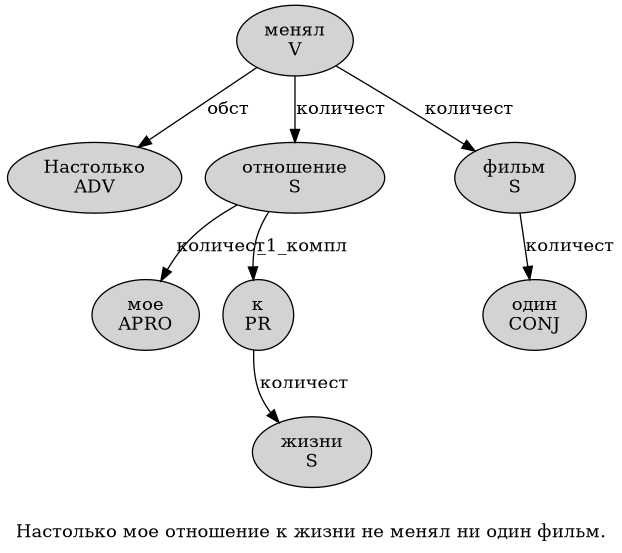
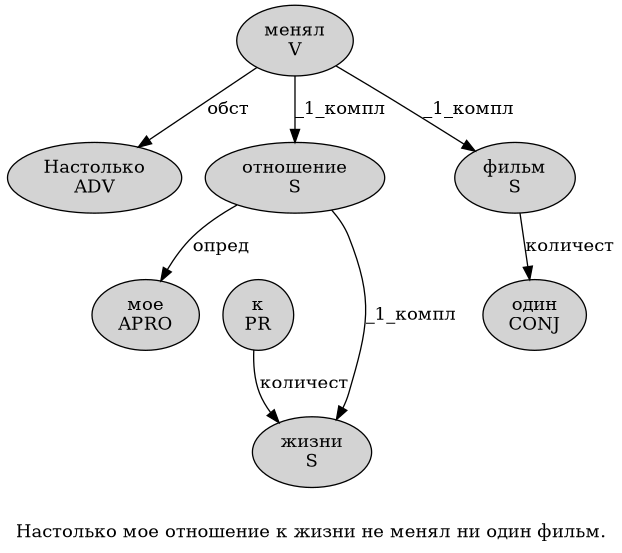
(341, 109) -> (341, 109)
(469, 109) -> (469, 109)
(257, 238) -> (365, 307)
(221, 246) -> (221, 246)
